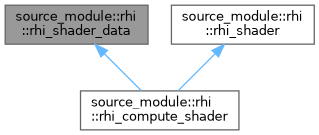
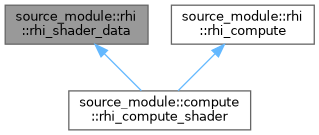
(243, 25) -> (243, 25)
(160, 110) -> (160, 110)
